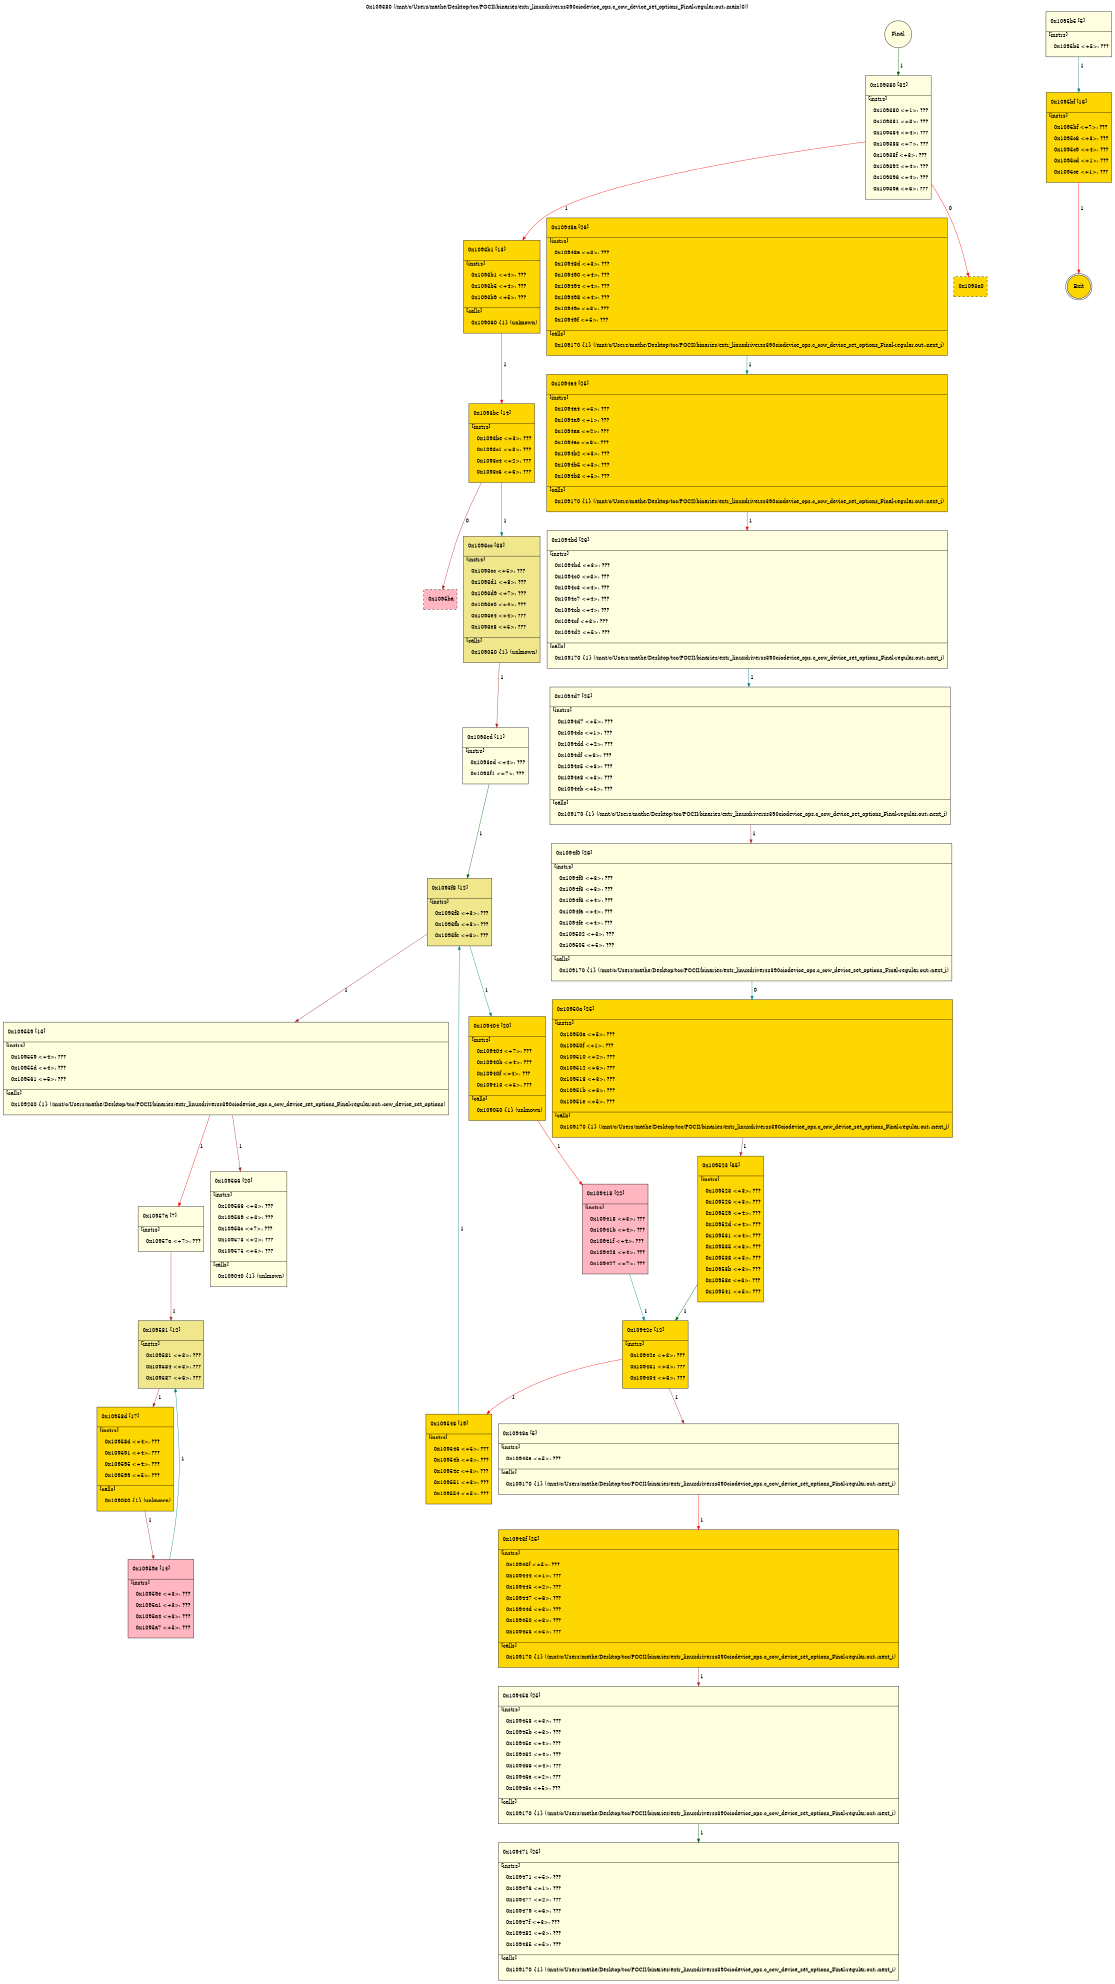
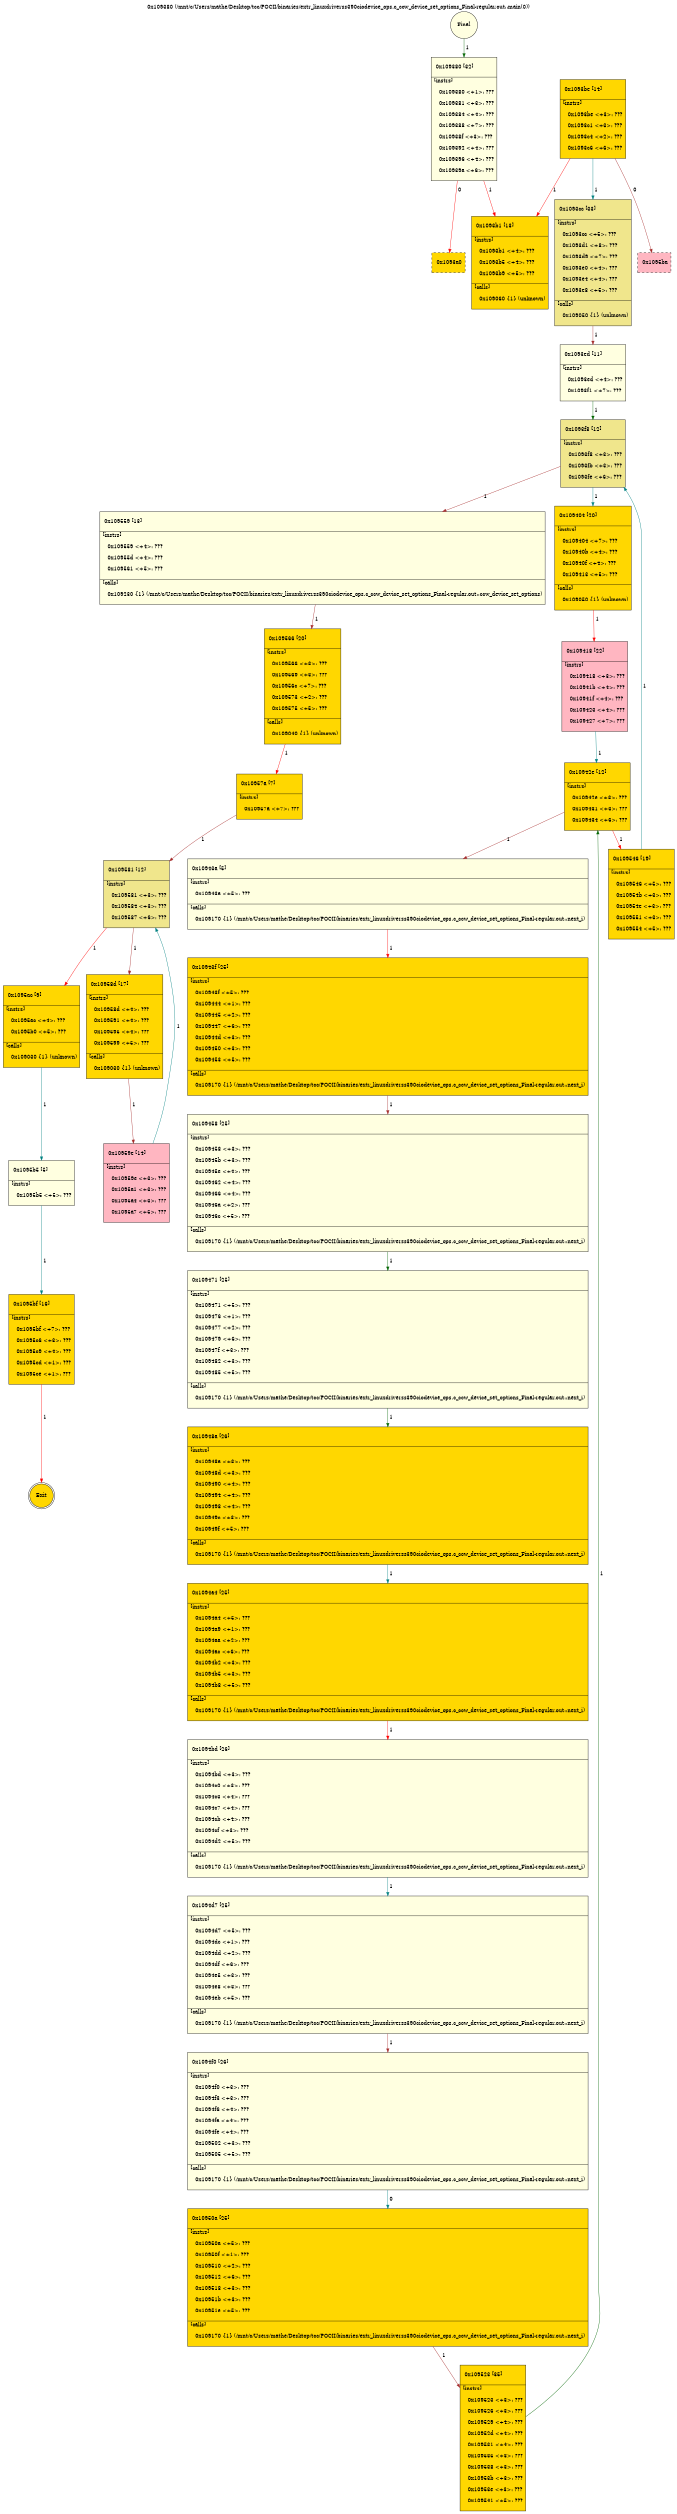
(502, 367) -> (554, 186)
none -> (42, 1027)
(195, 1159) -> (281, 757)
(171, 1229) -> (269, 797)
(249, 1229) -> (303, 686)
none -> (388, 1416)
